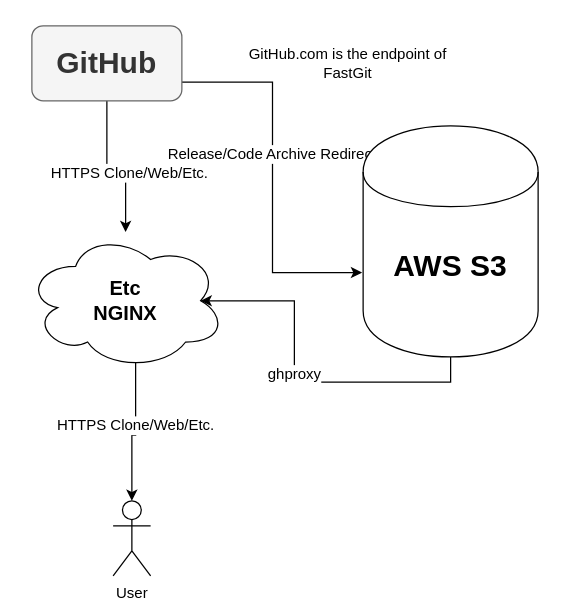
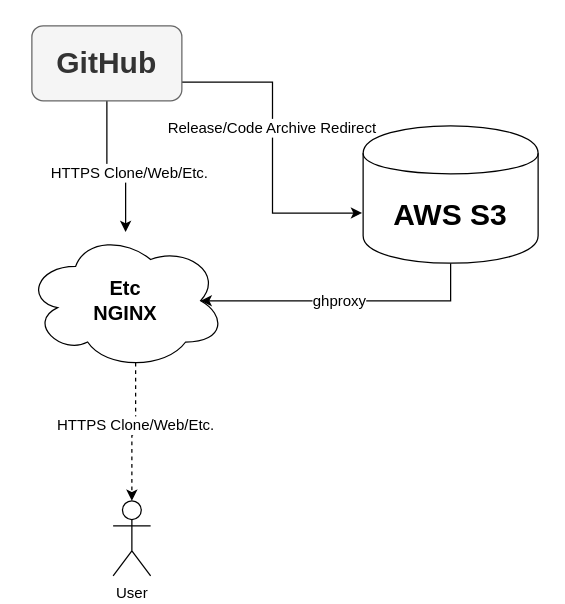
(348, 63) -> none
(451, 241) -> (451, 194)
(132, 461) -> (132, 461)
